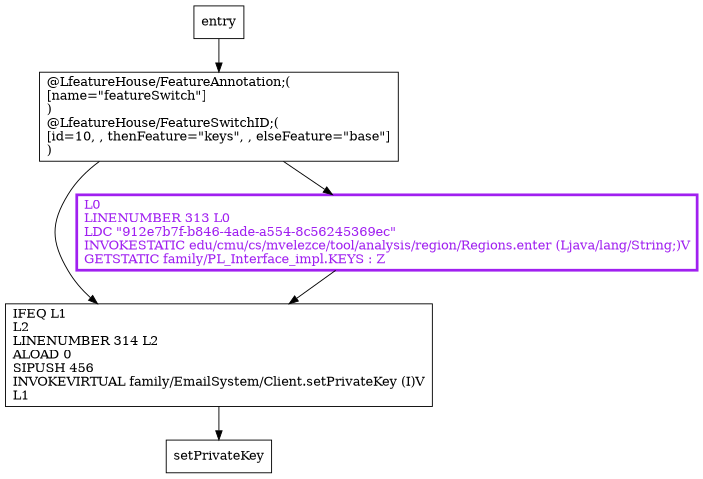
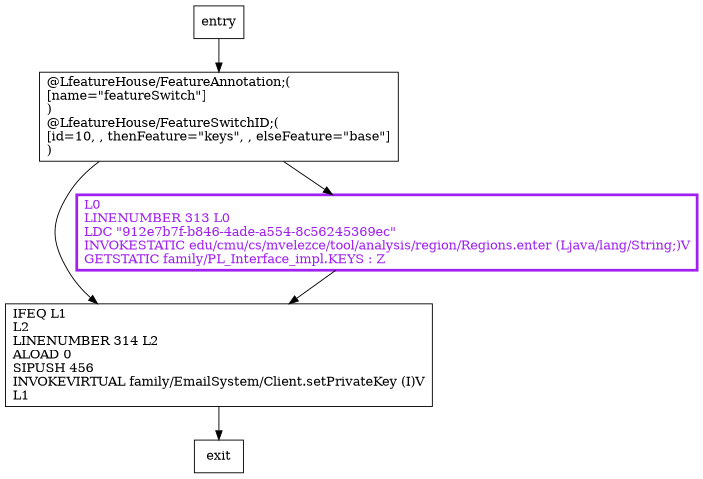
(219, 456) -> (219, 456)
